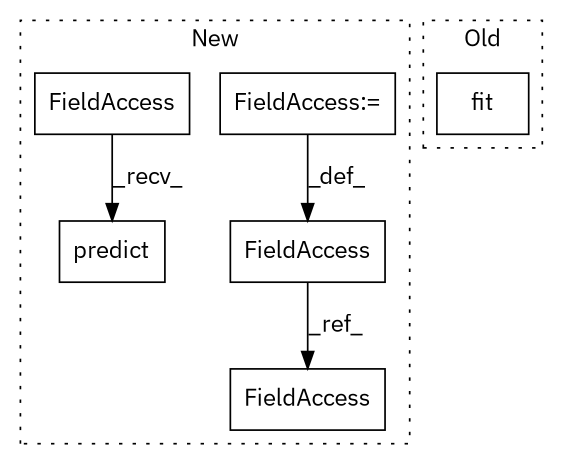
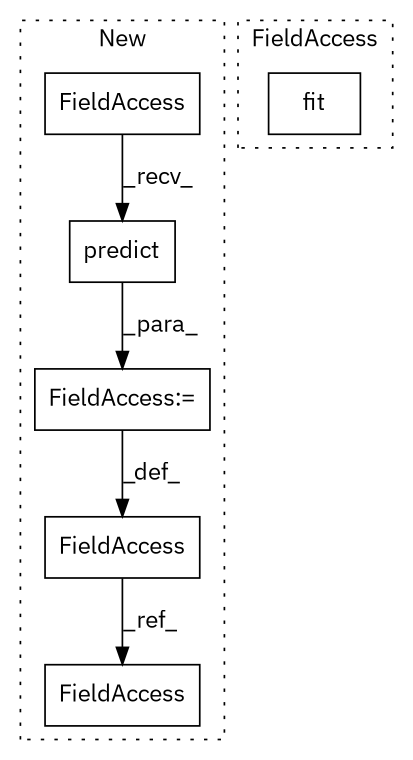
(483, 40) -> (315, 40)
none -> (122, 317)
